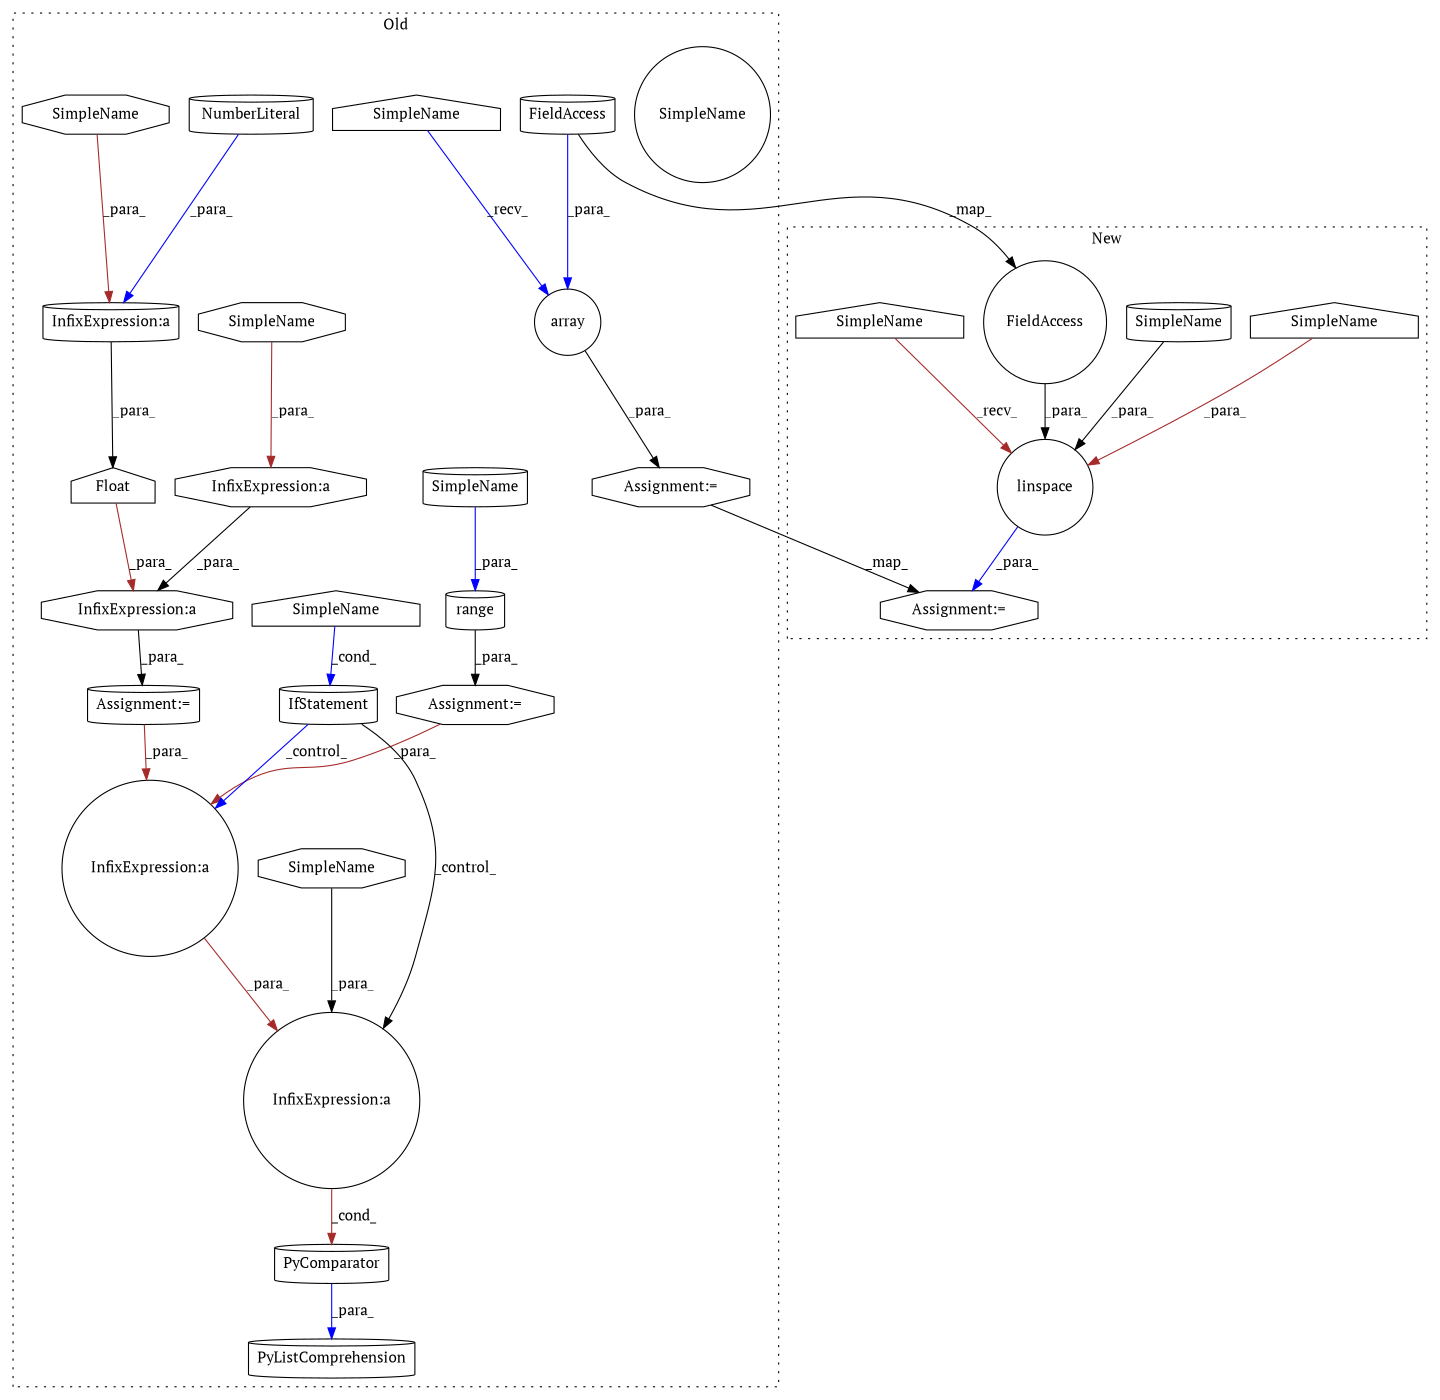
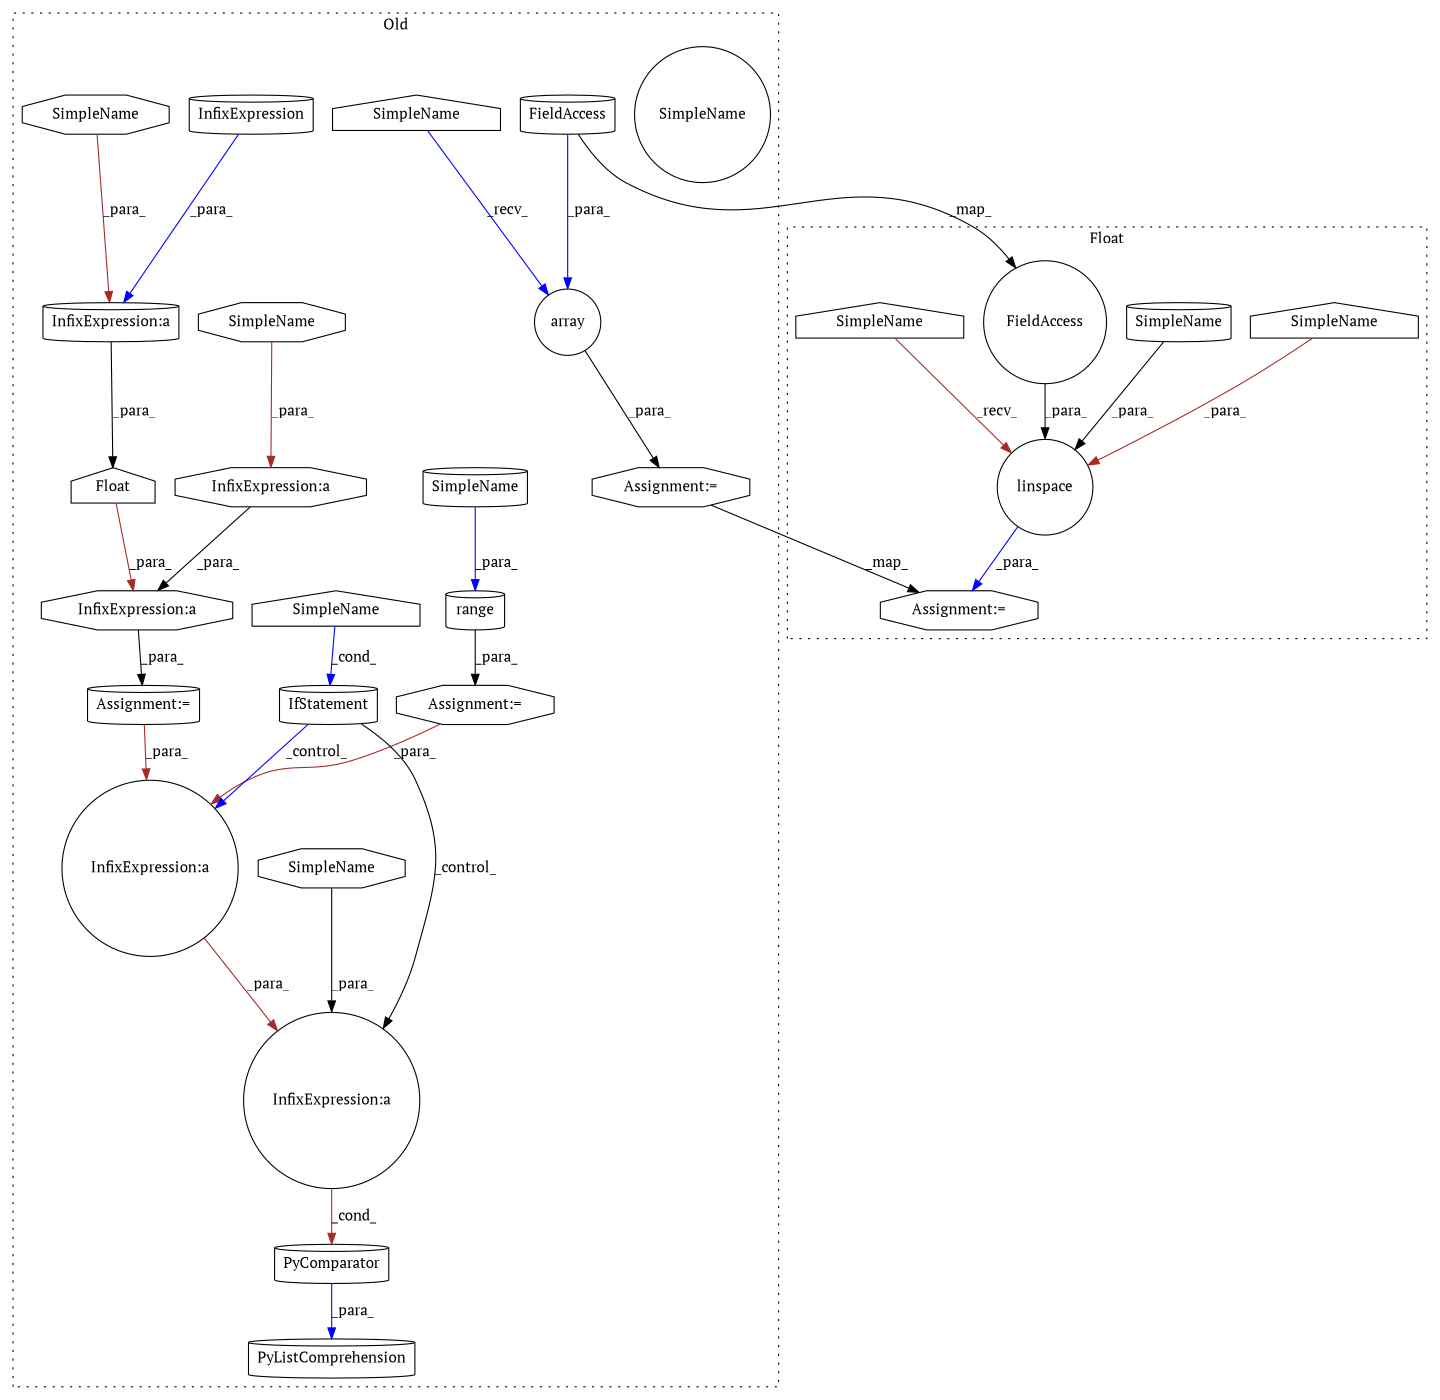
(251, 115) -> (251, 115)
(1107, 239) -> (1107, 239)
